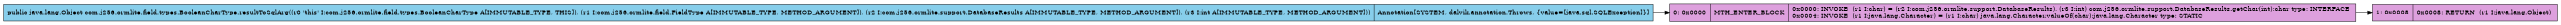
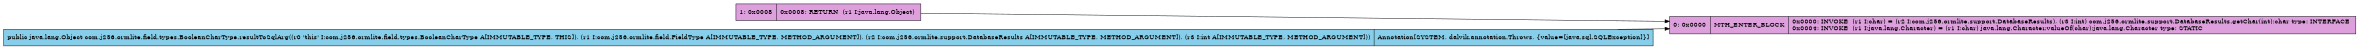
(2362, 13) -> (1293, 17)
